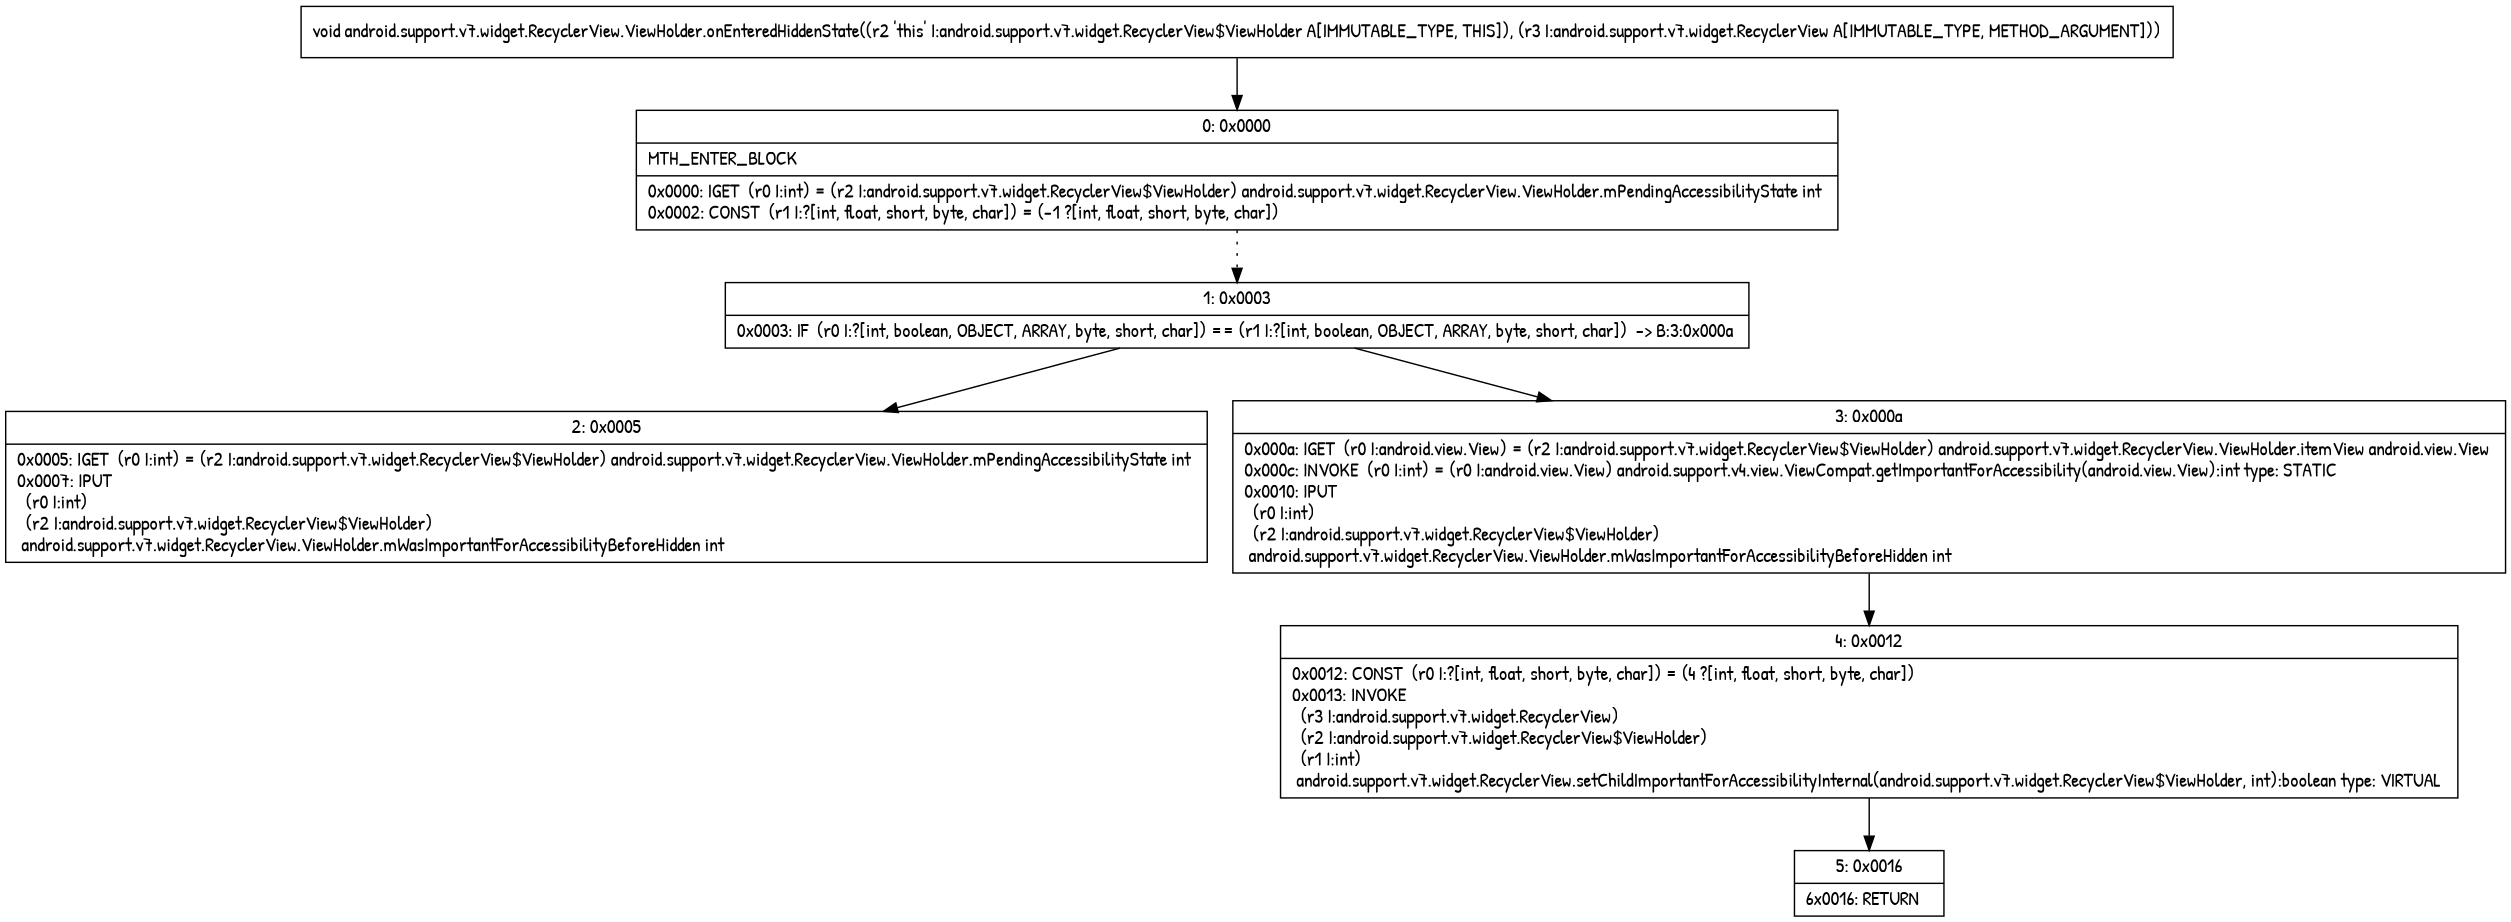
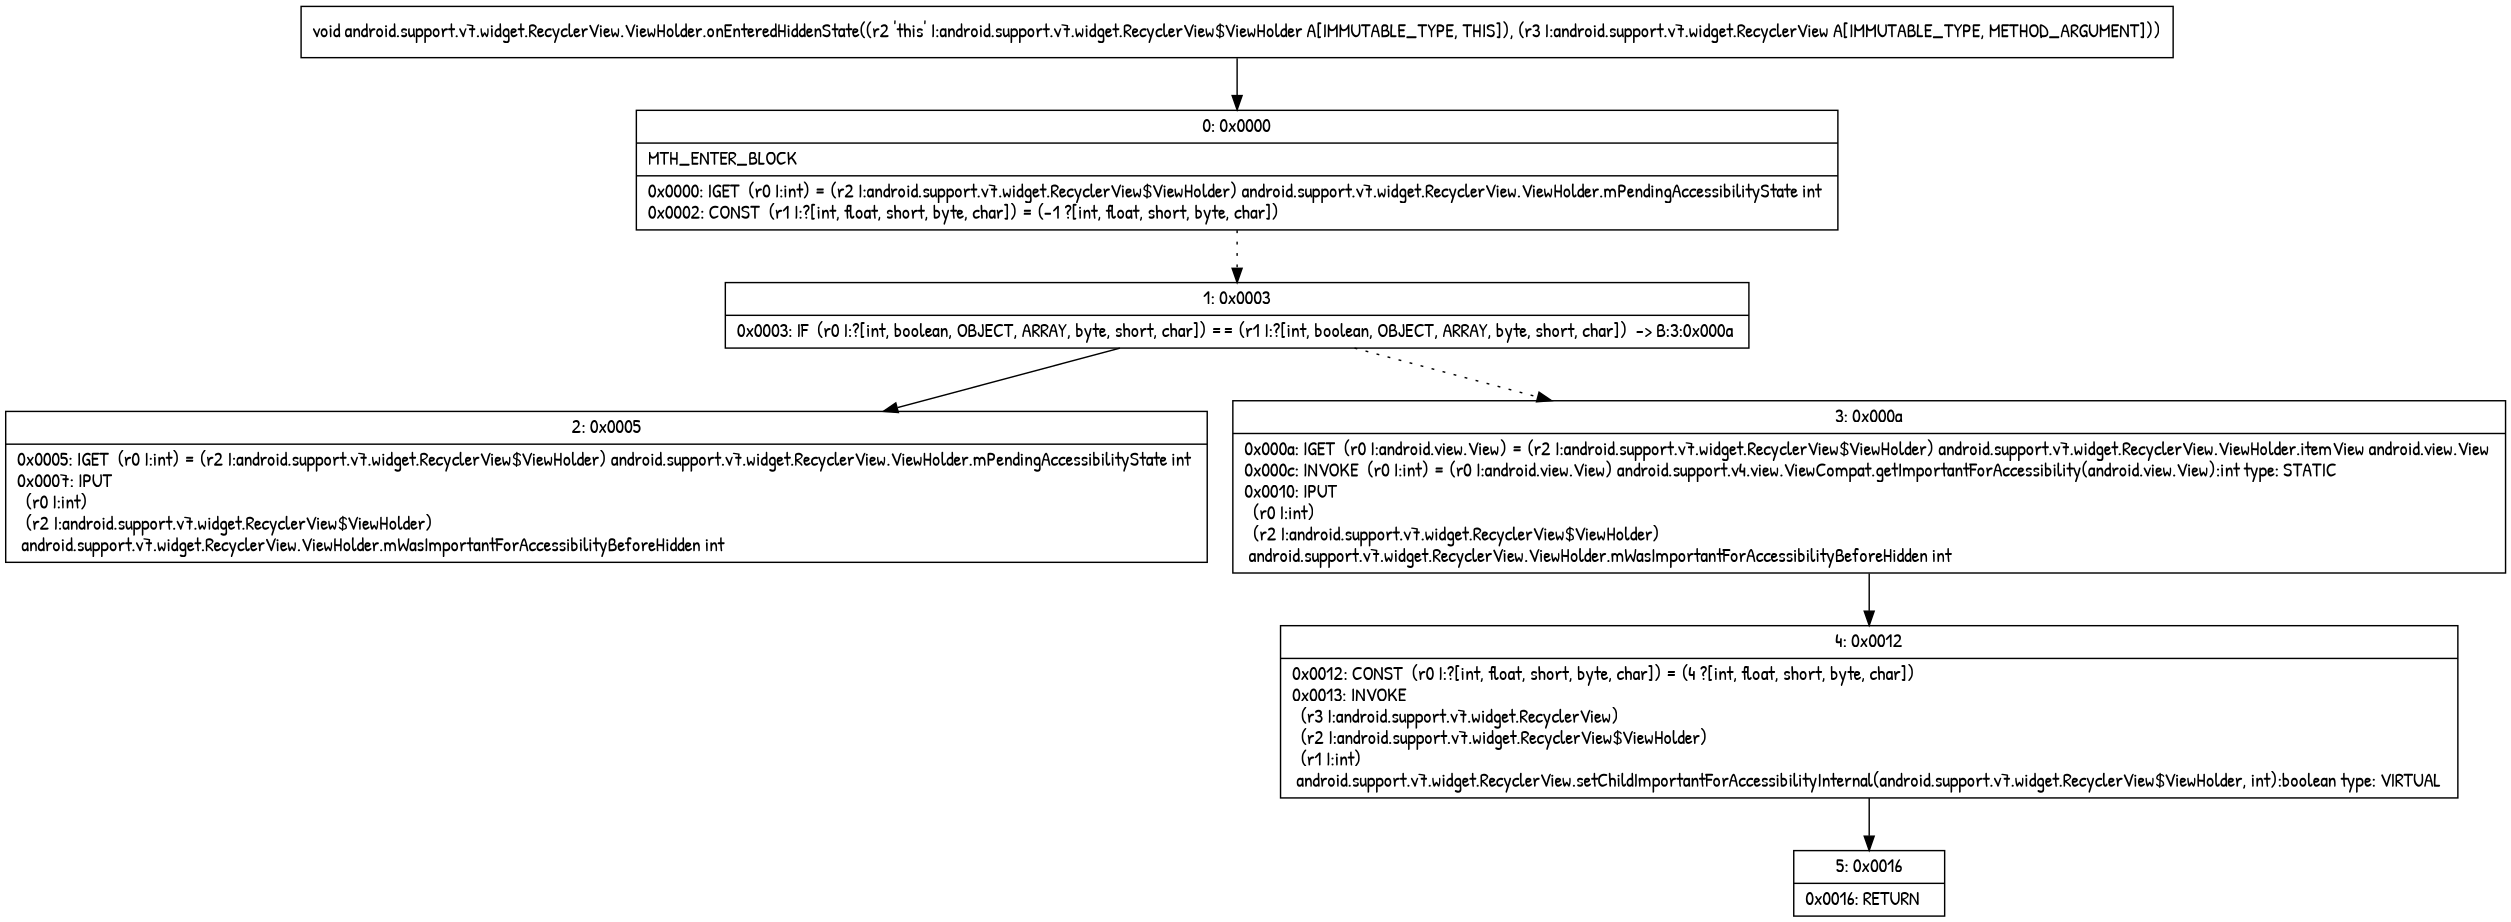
(1446, 372) -> (1446, 372)
(1869, 899) -> (1869, 899)
